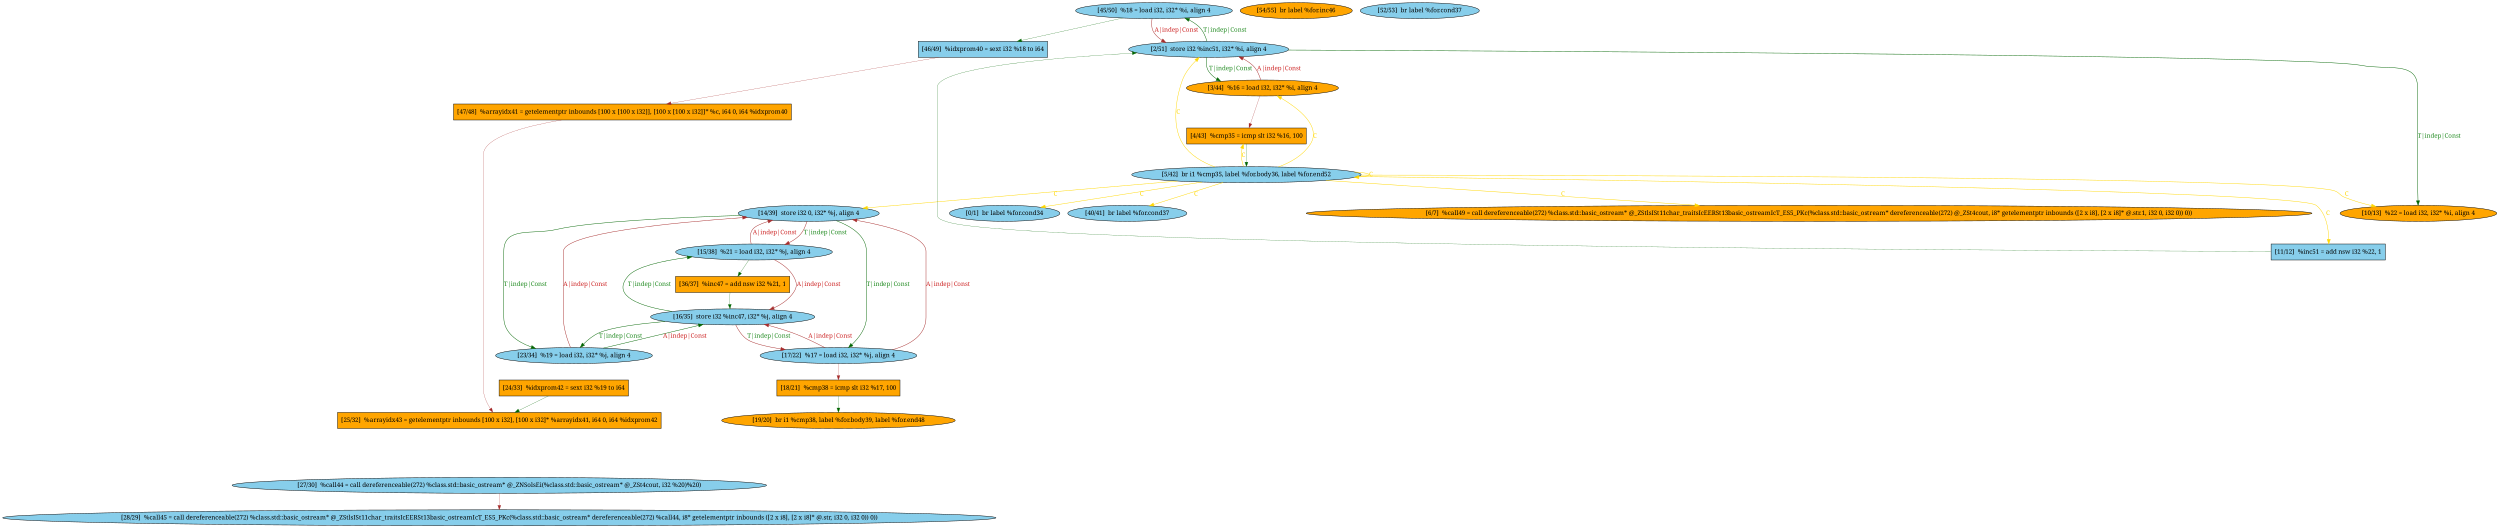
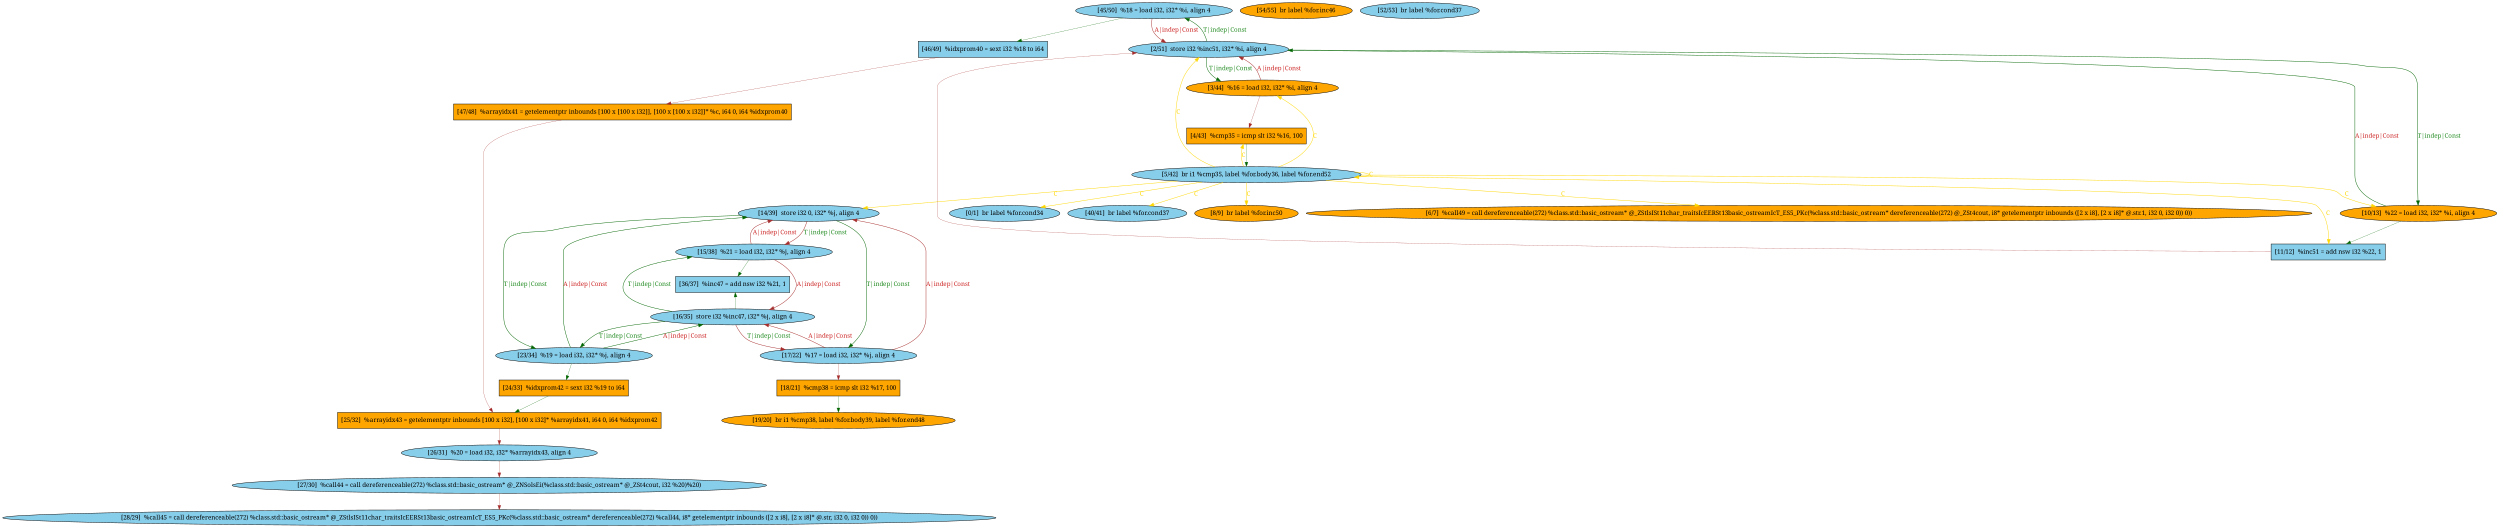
none -> (1892, 59)
none -> (1246, 213)
none -> (2376, 232)
(602, 234) -> (602, 234)
(1438, 244) -> (1438, 244)
(733, 284) -> (733, 284)
(730, 298) -> (736, 303)
none -> (570, 370)
none -> (499, 453)
